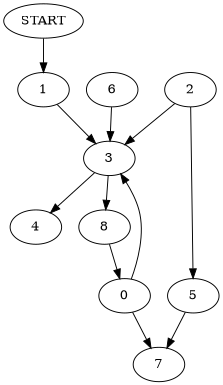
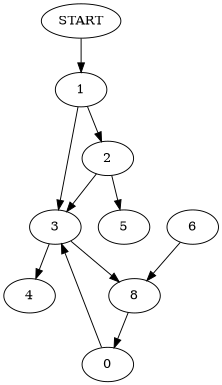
(111, 119) -> (167, 258)
none -> (93, 120)
(159, 364) -> none
